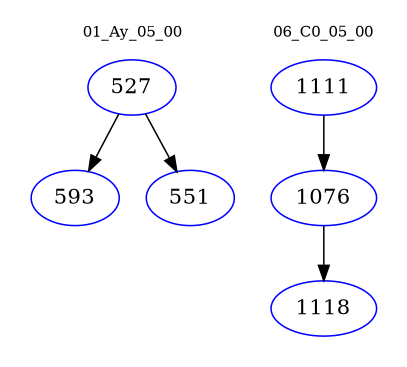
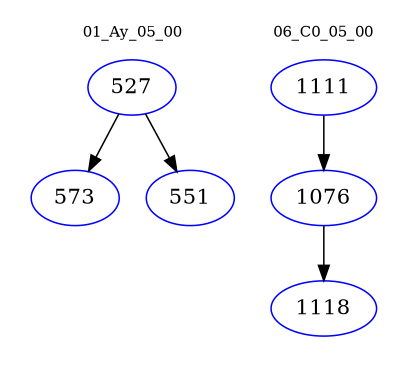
(75, 198) -> (75, 198)
